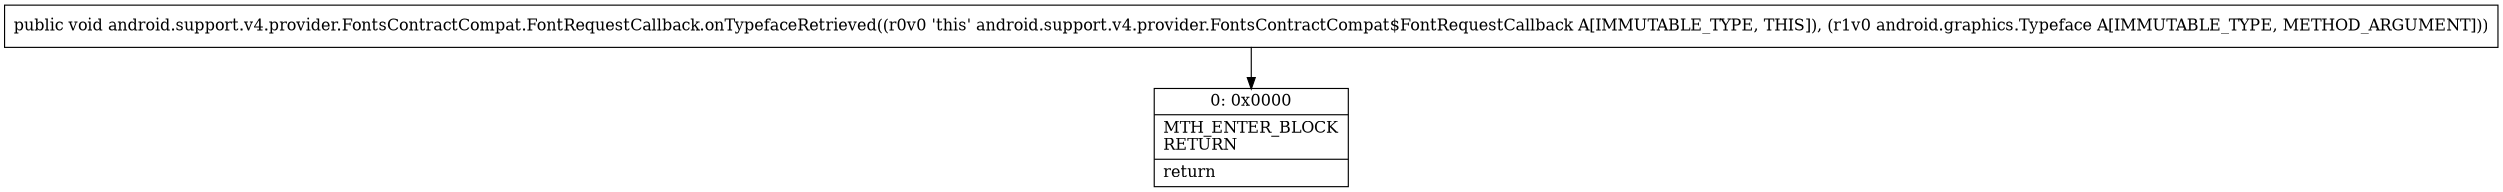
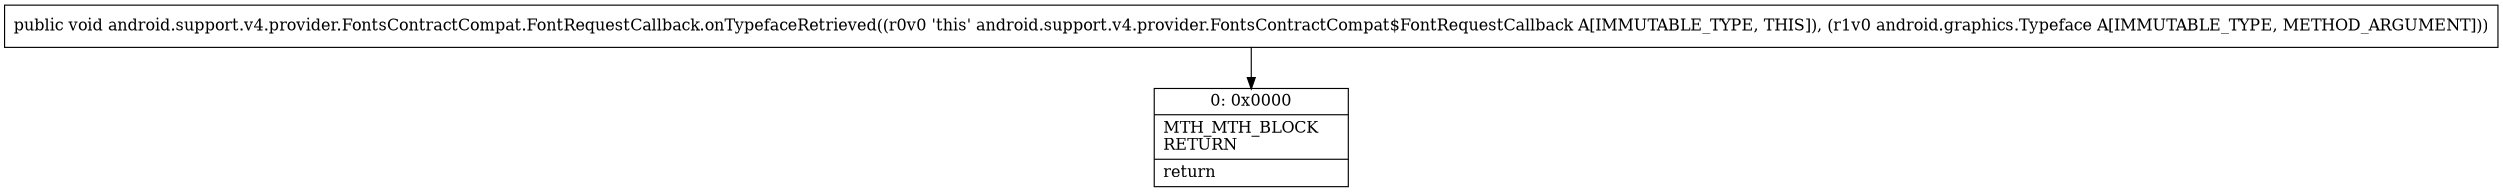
(1251, 128) -> (1241, 128)
